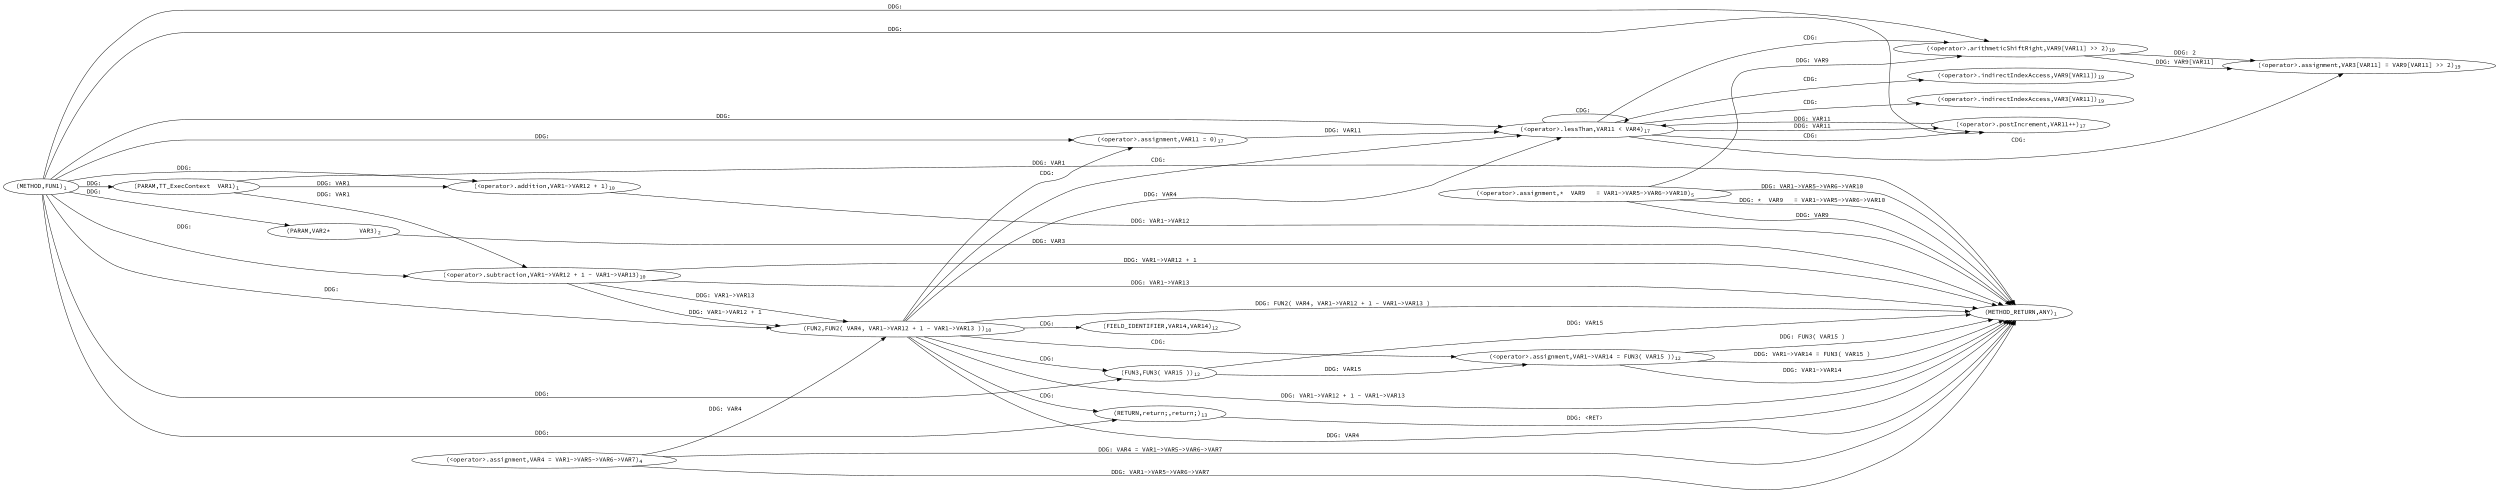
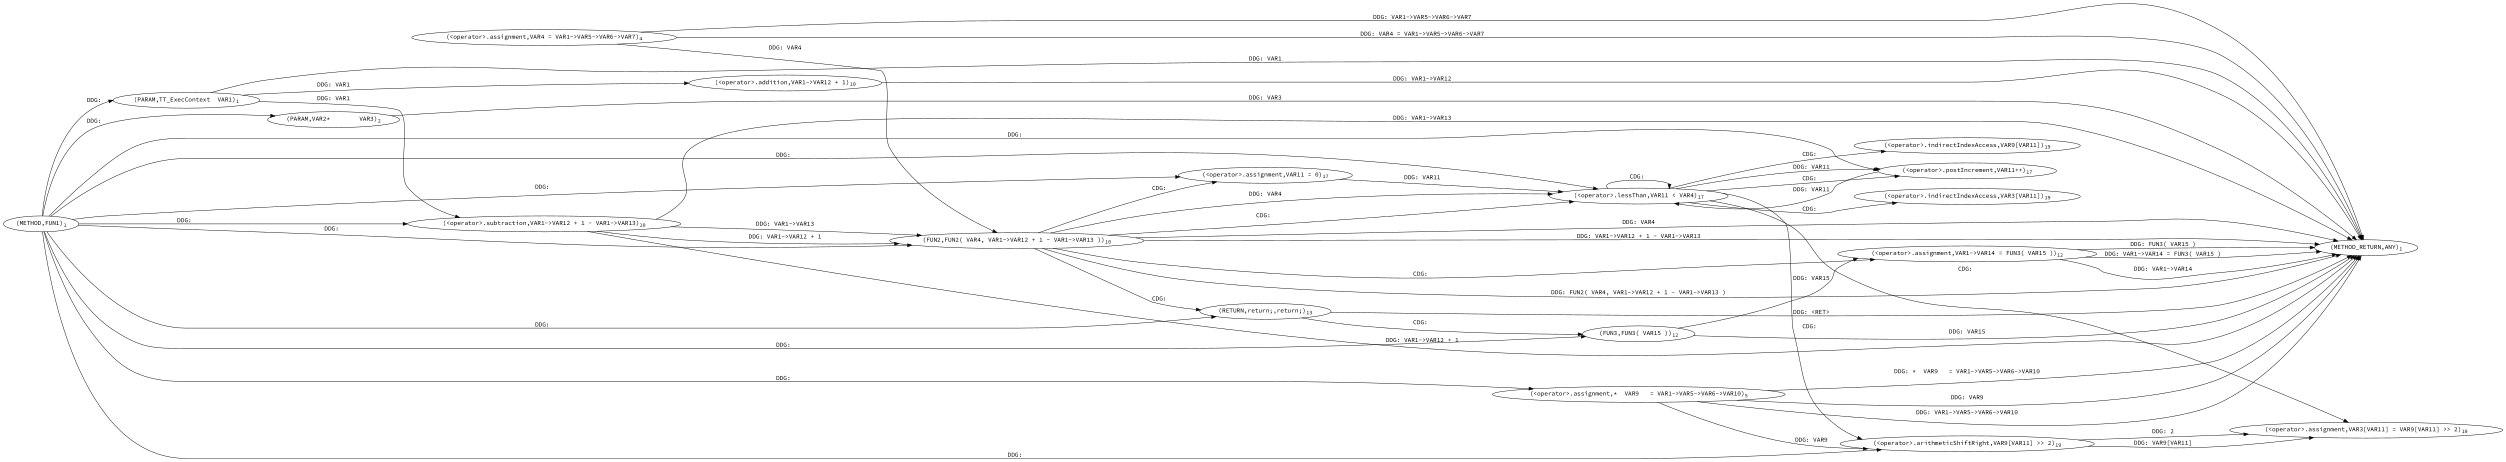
(270, 172) -> (746, 382)
(1160, 327) -> none
(1013, 359) -> (1440, 331)
